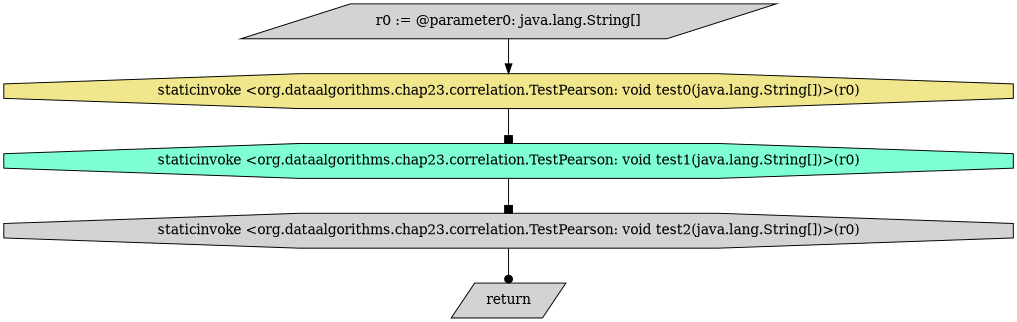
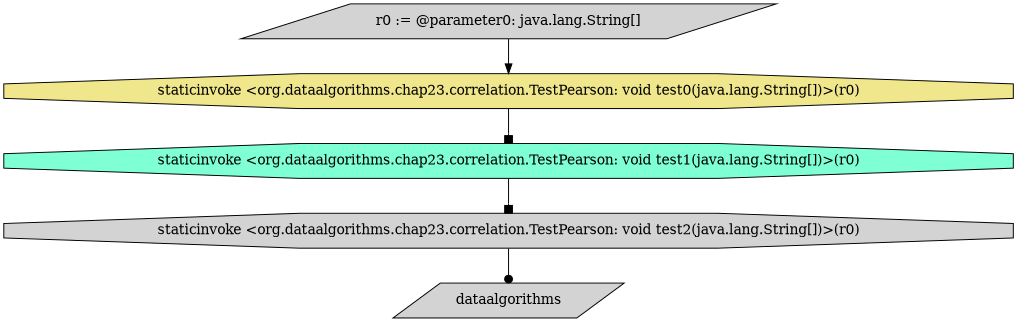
(509, 301) -> (509, 301)
